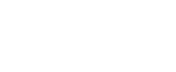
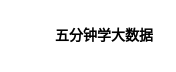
none -> (105, 36)
